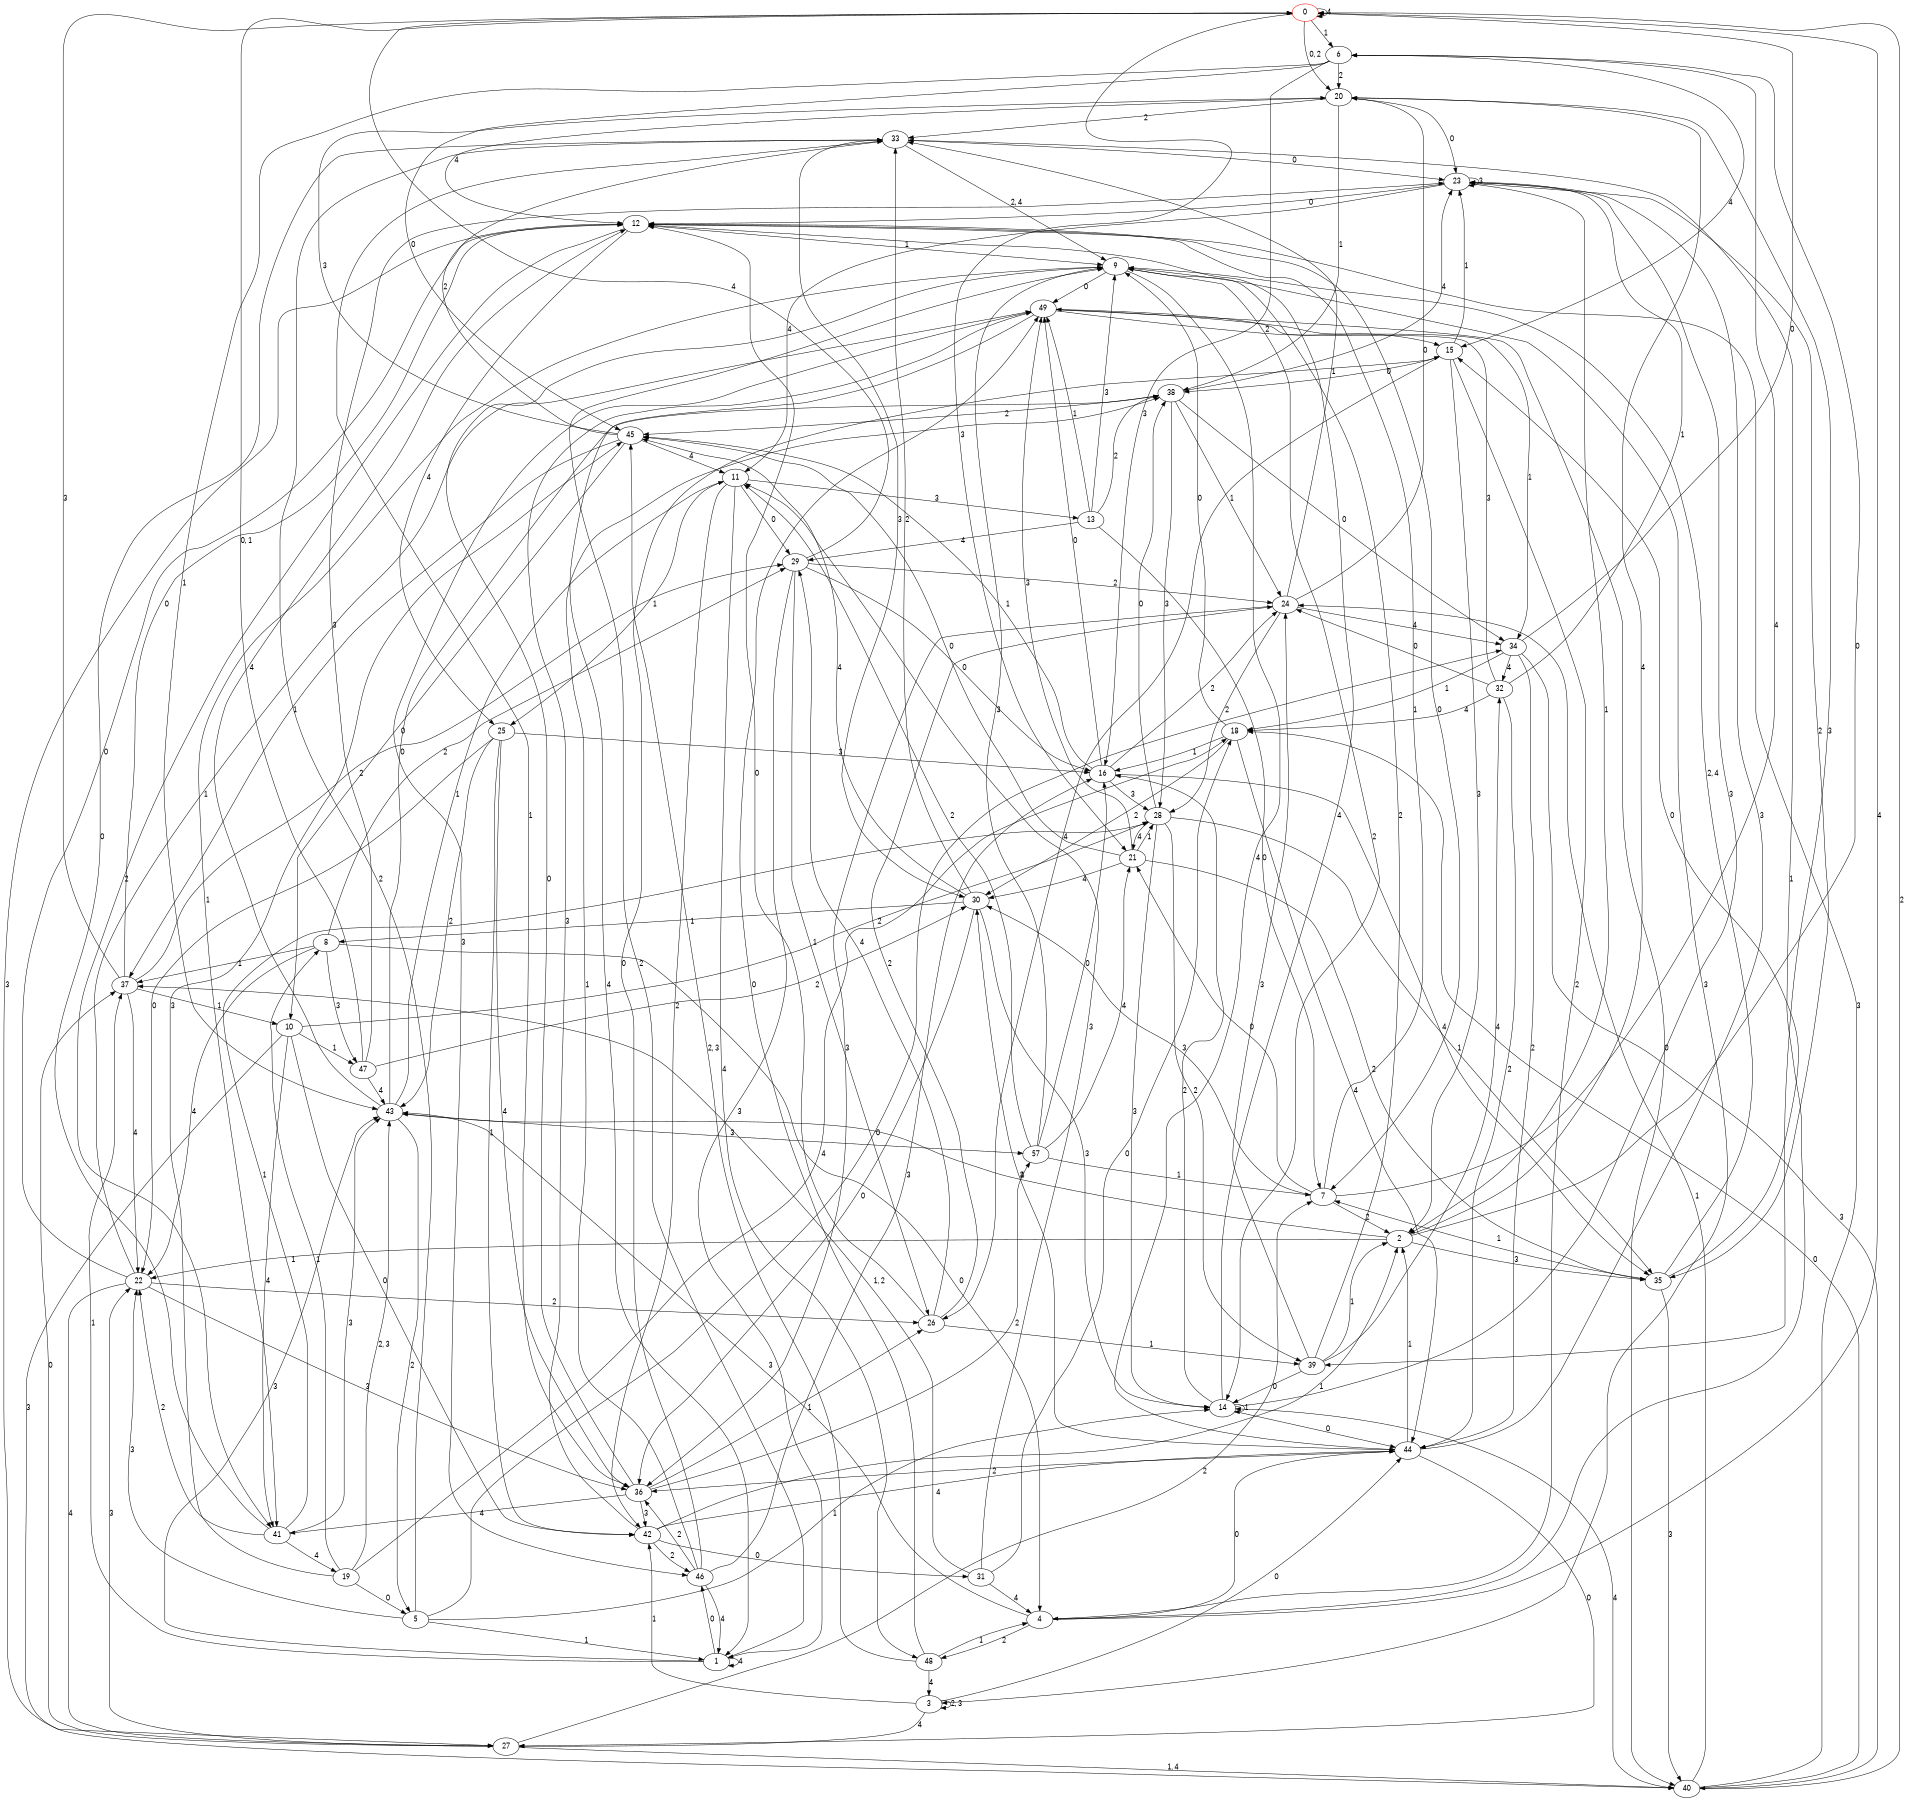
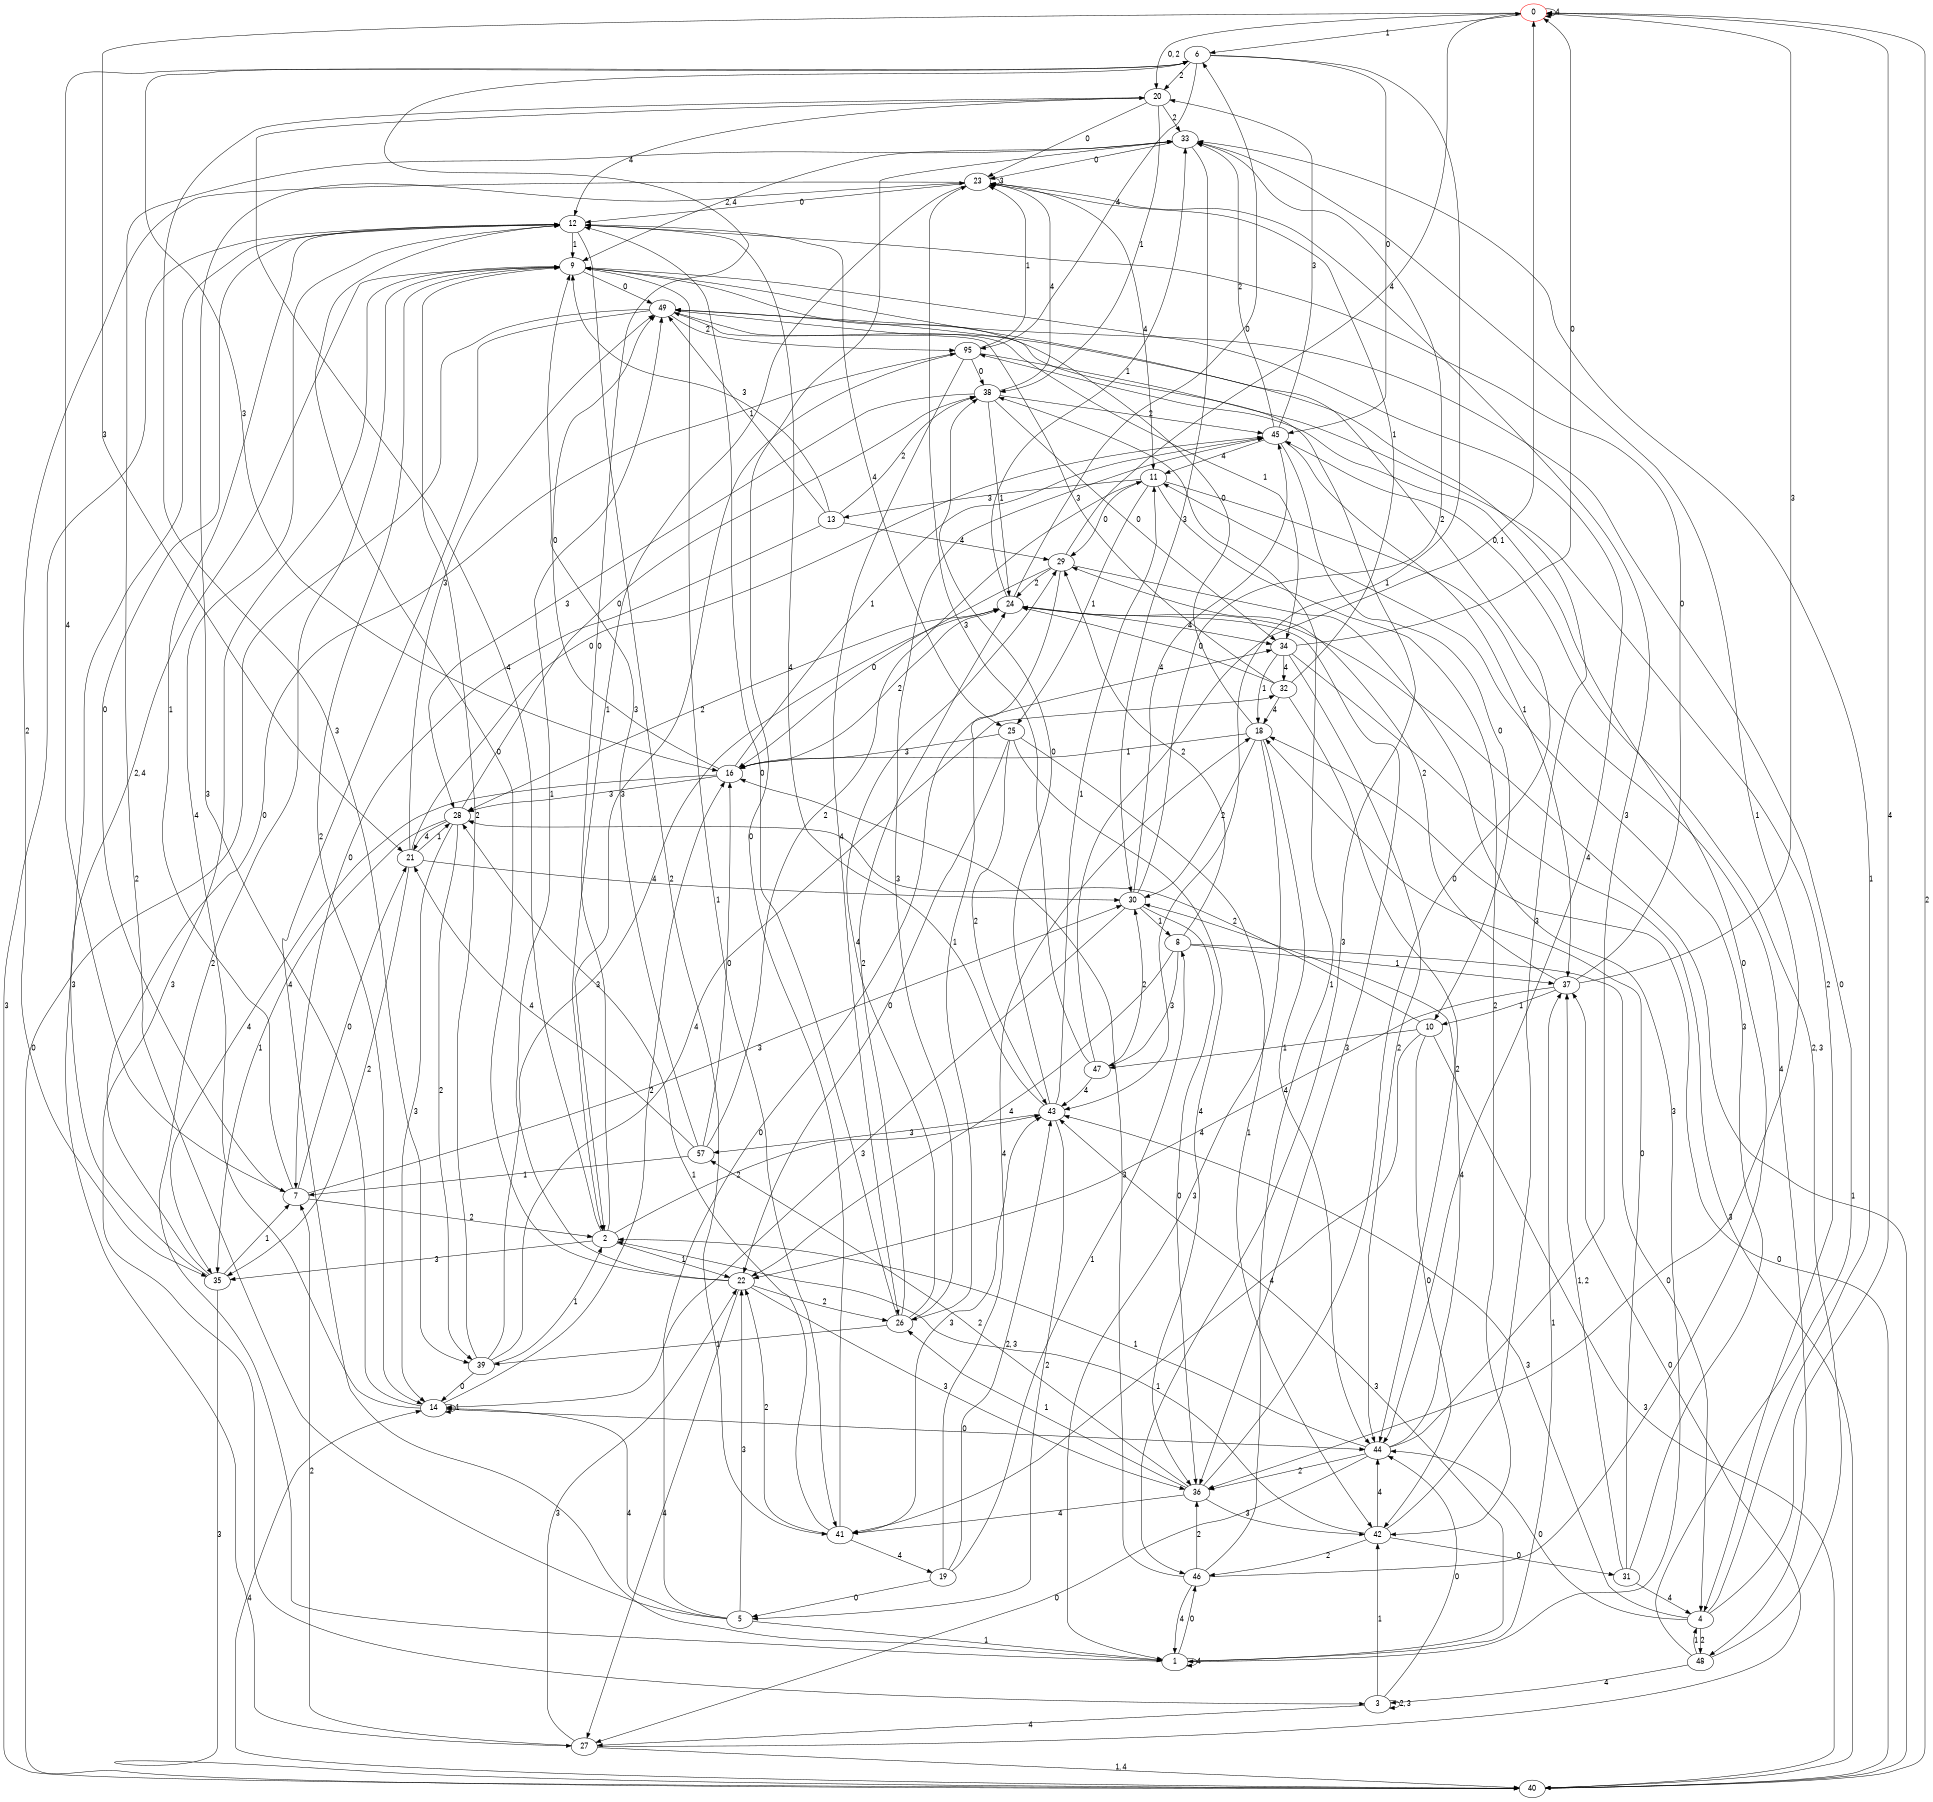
(1450, 351) -> (968, 351)
(1423, 356) -> (1215, 359)
(201, 982) -> (898, 777)
none -> (1171, 1232)
(835, 1514) -> (629, 1514)
